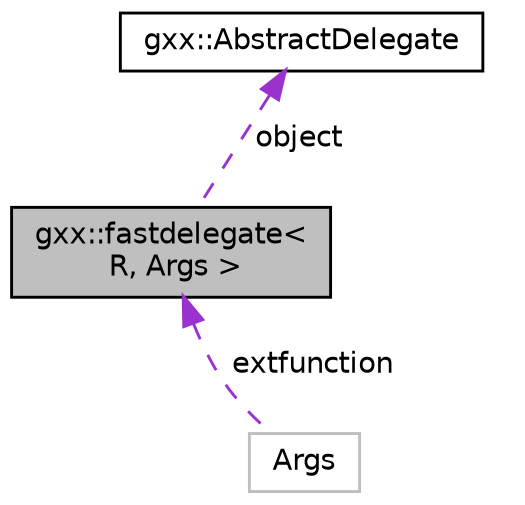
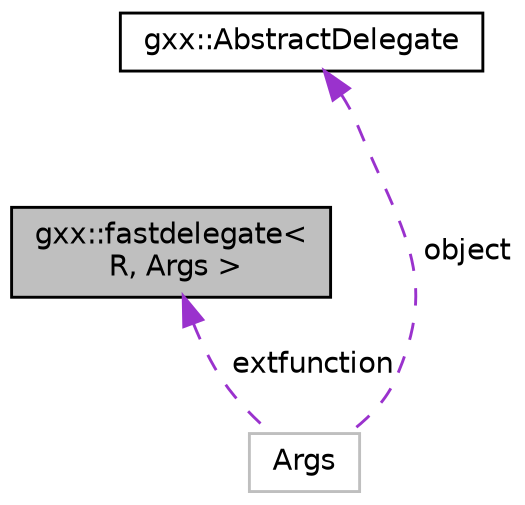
(233, 152) -> (413, 268)
